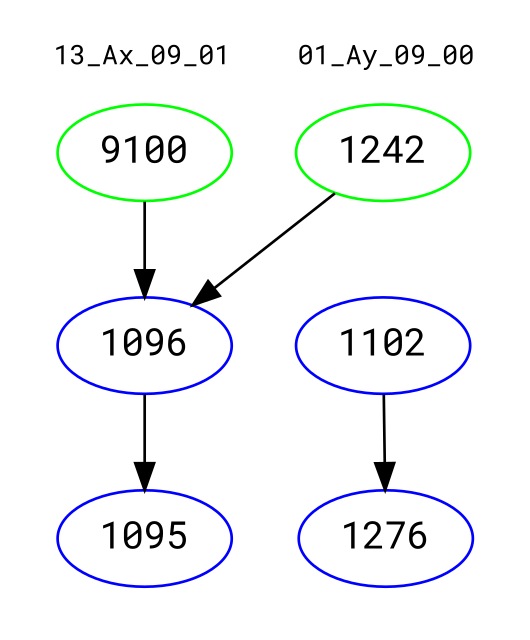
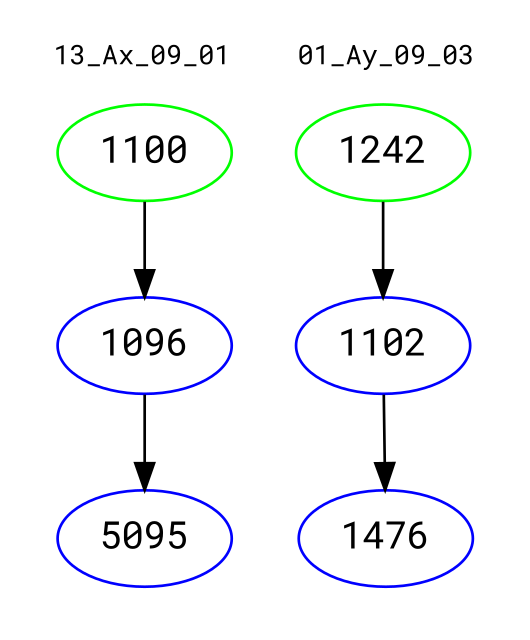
(387, 58) -> (387, 58)
(145, 153) -> (145, 153)
(293, 226) -> (383, 236)
(145, 539) -> (145, 539)
(386, 539) -> (386, 539)
